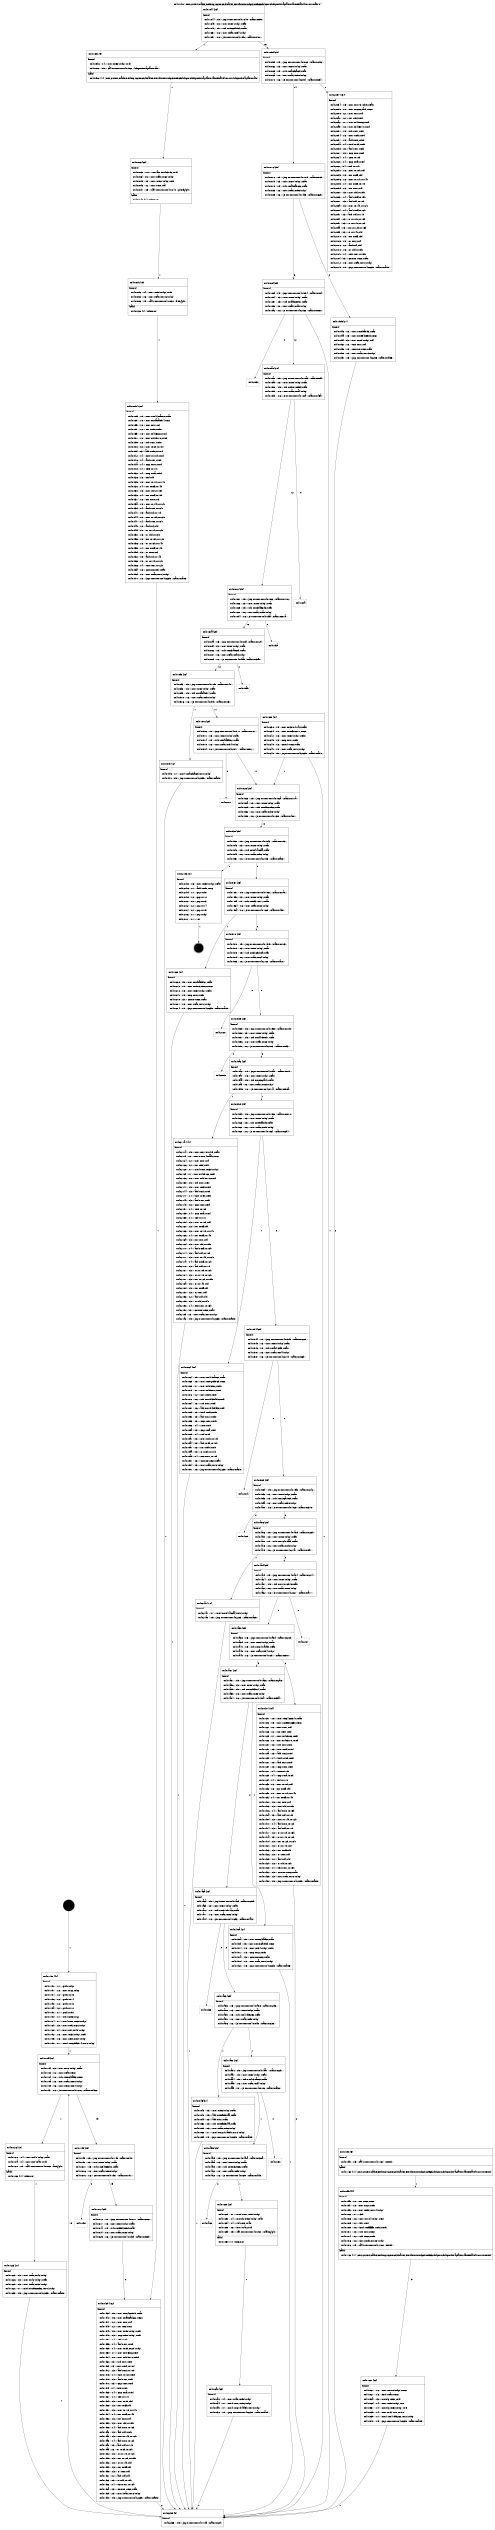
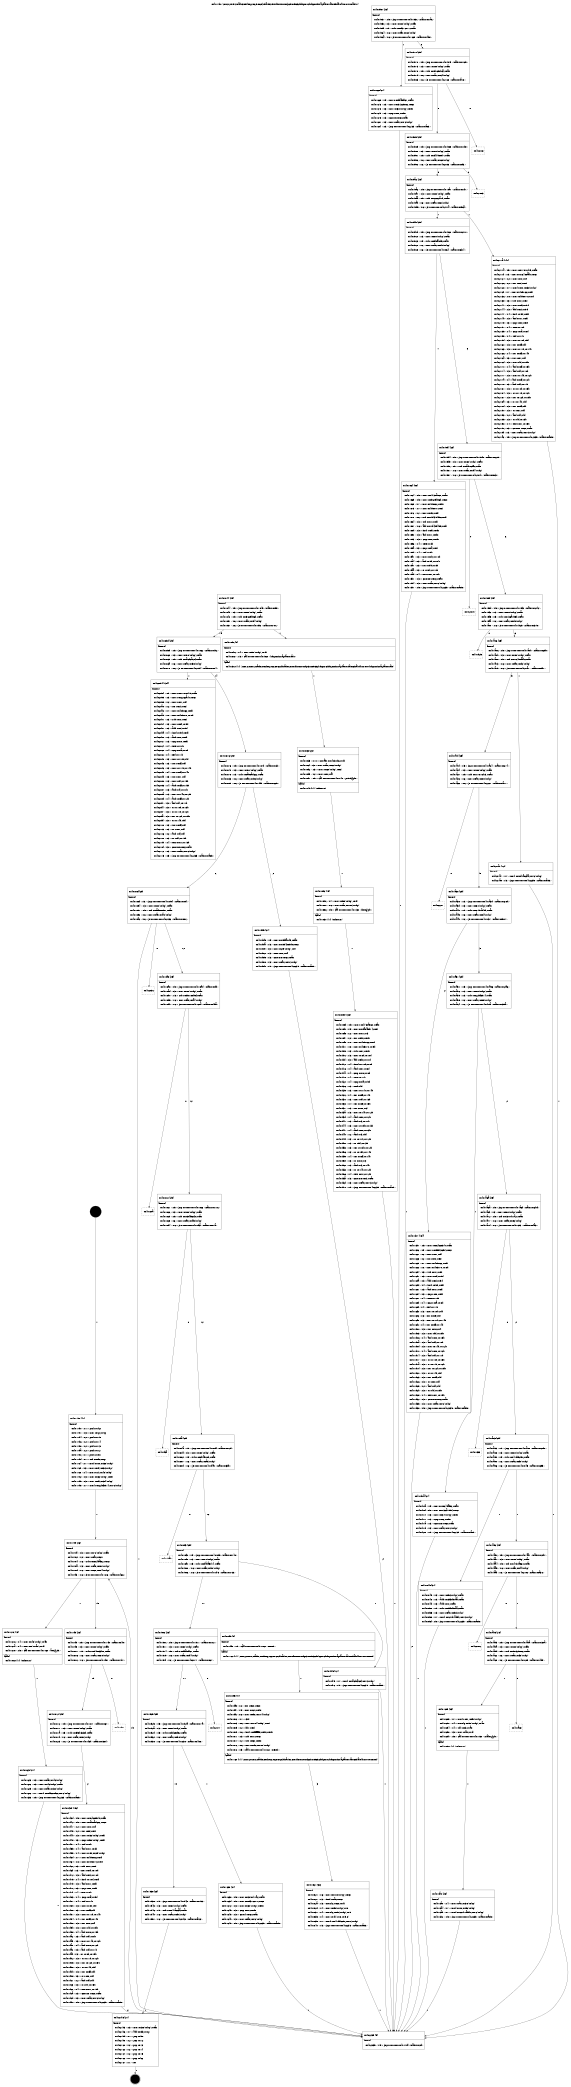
(279, 771) -> (211, 1814)
(256, 870) -> none
(157, 1441) -> (394, 1610)
